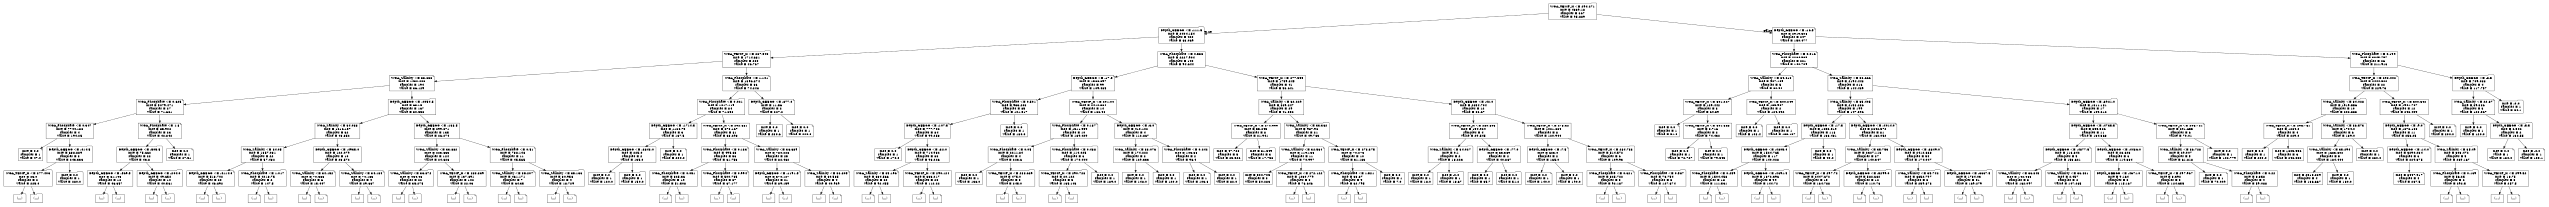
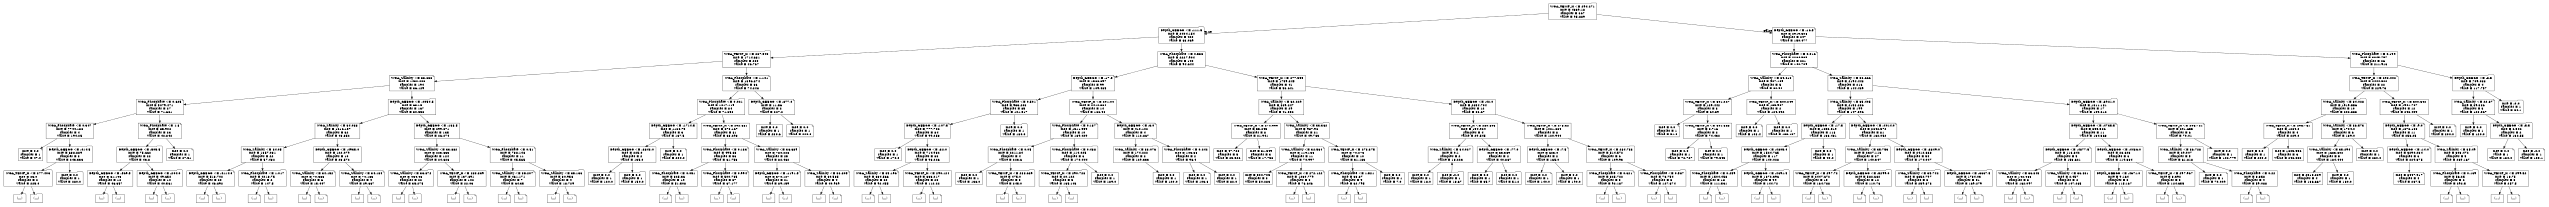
(1449, 166) -> (1452, 169)
(1136, 179) -> none
